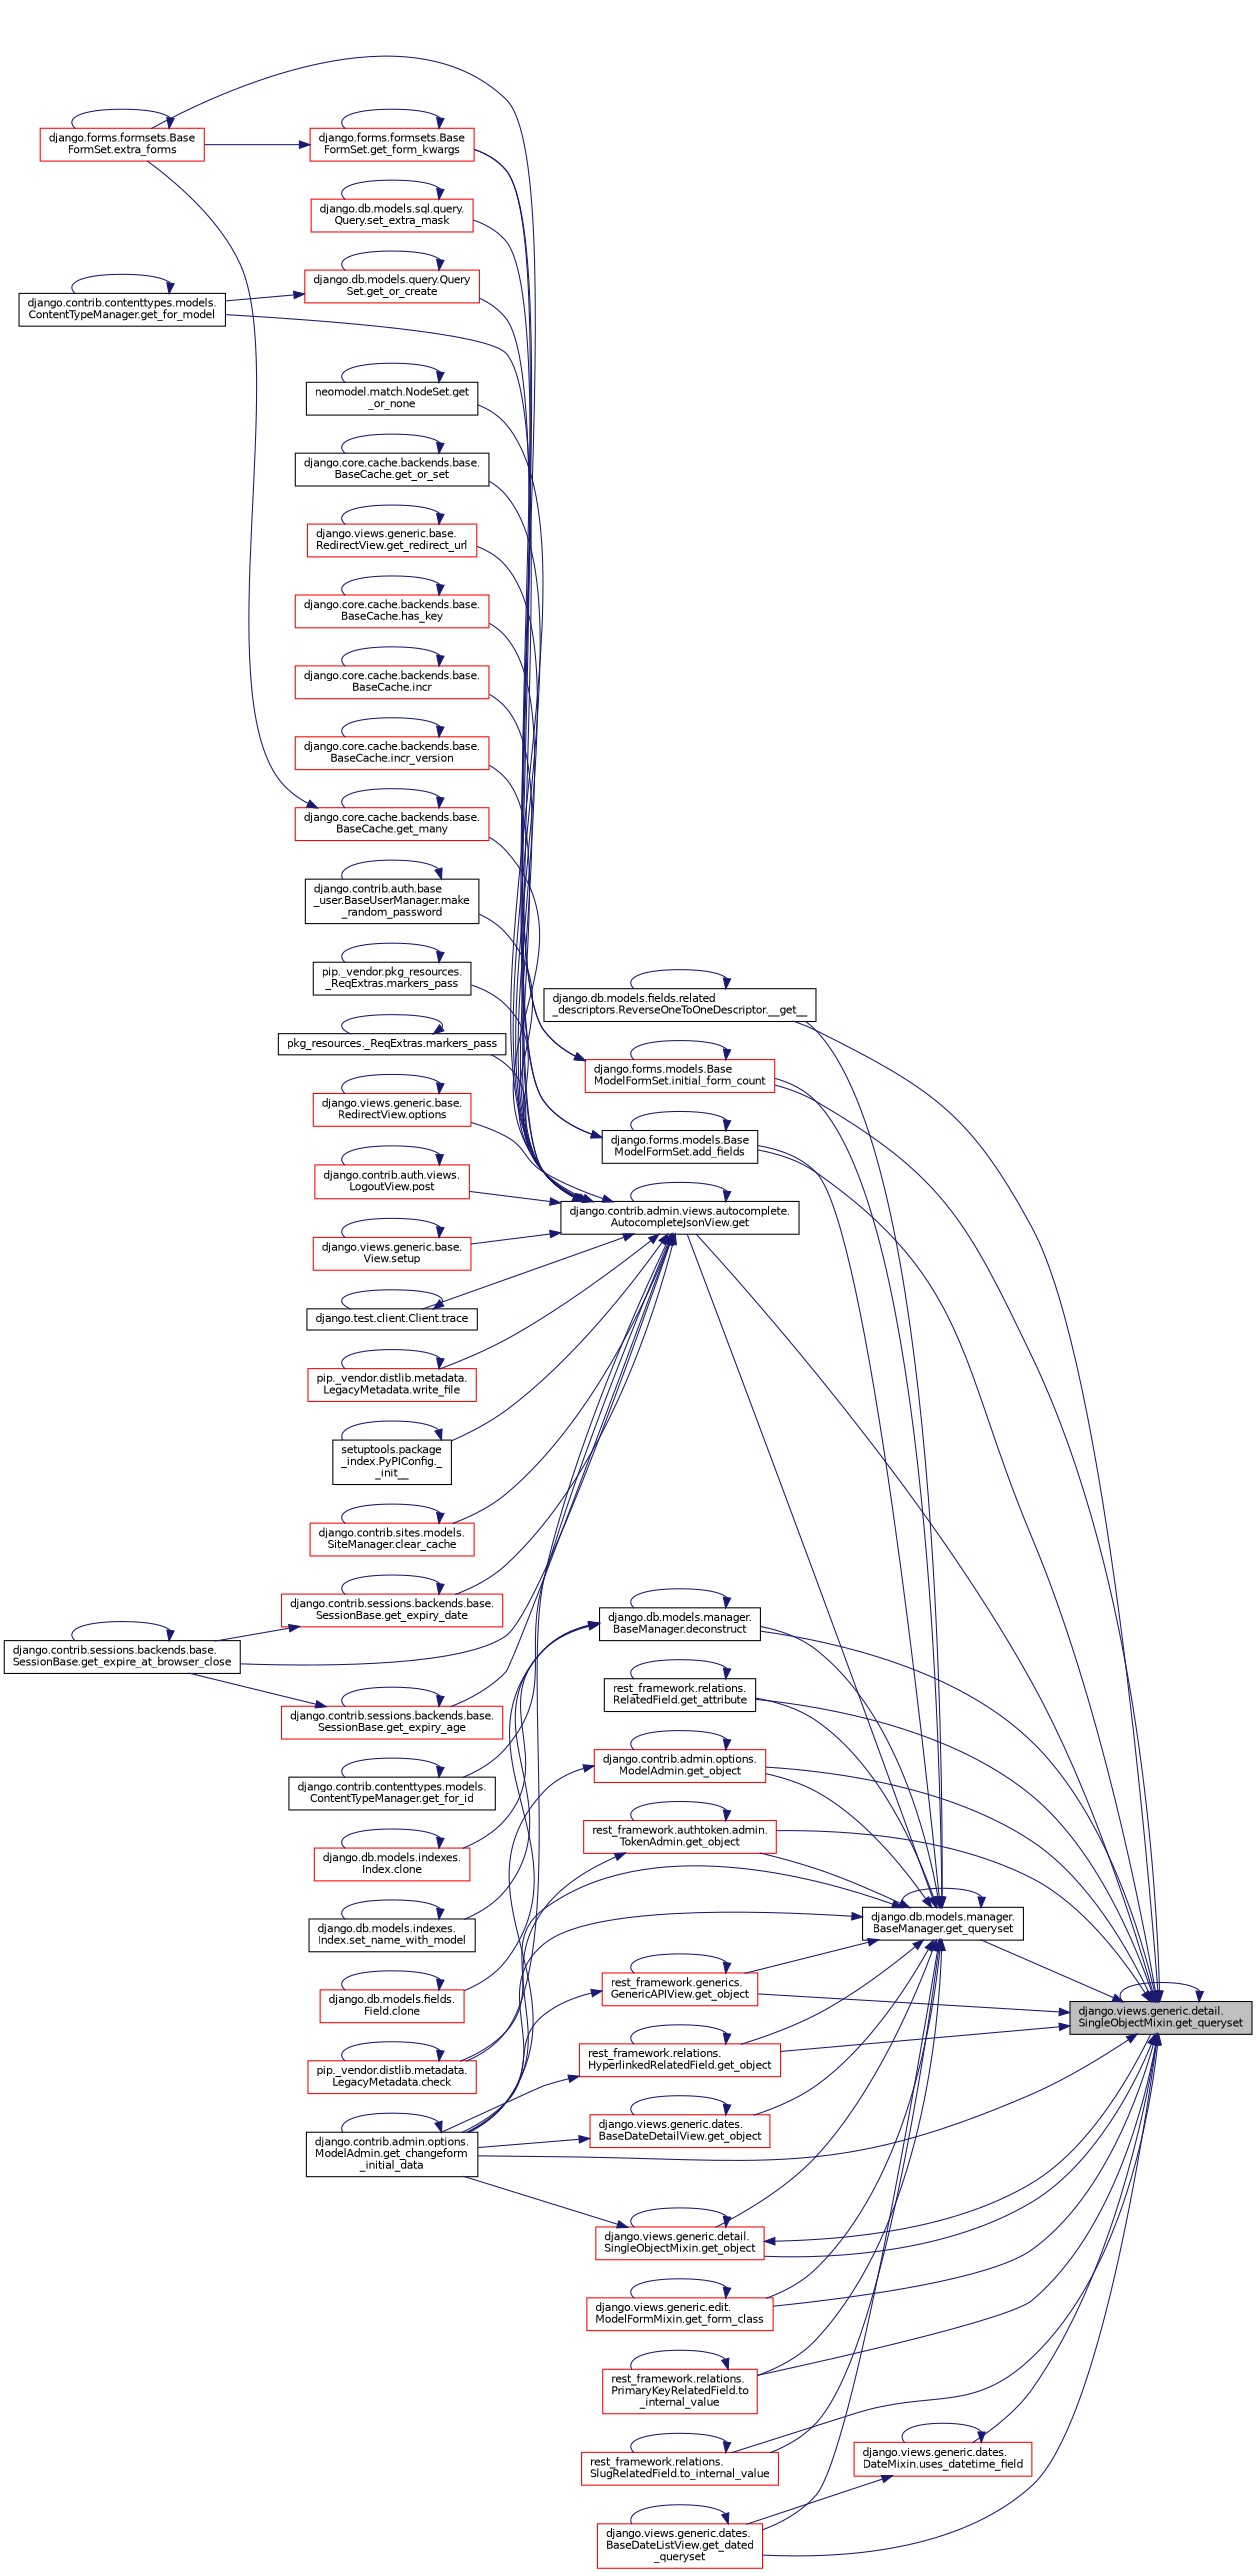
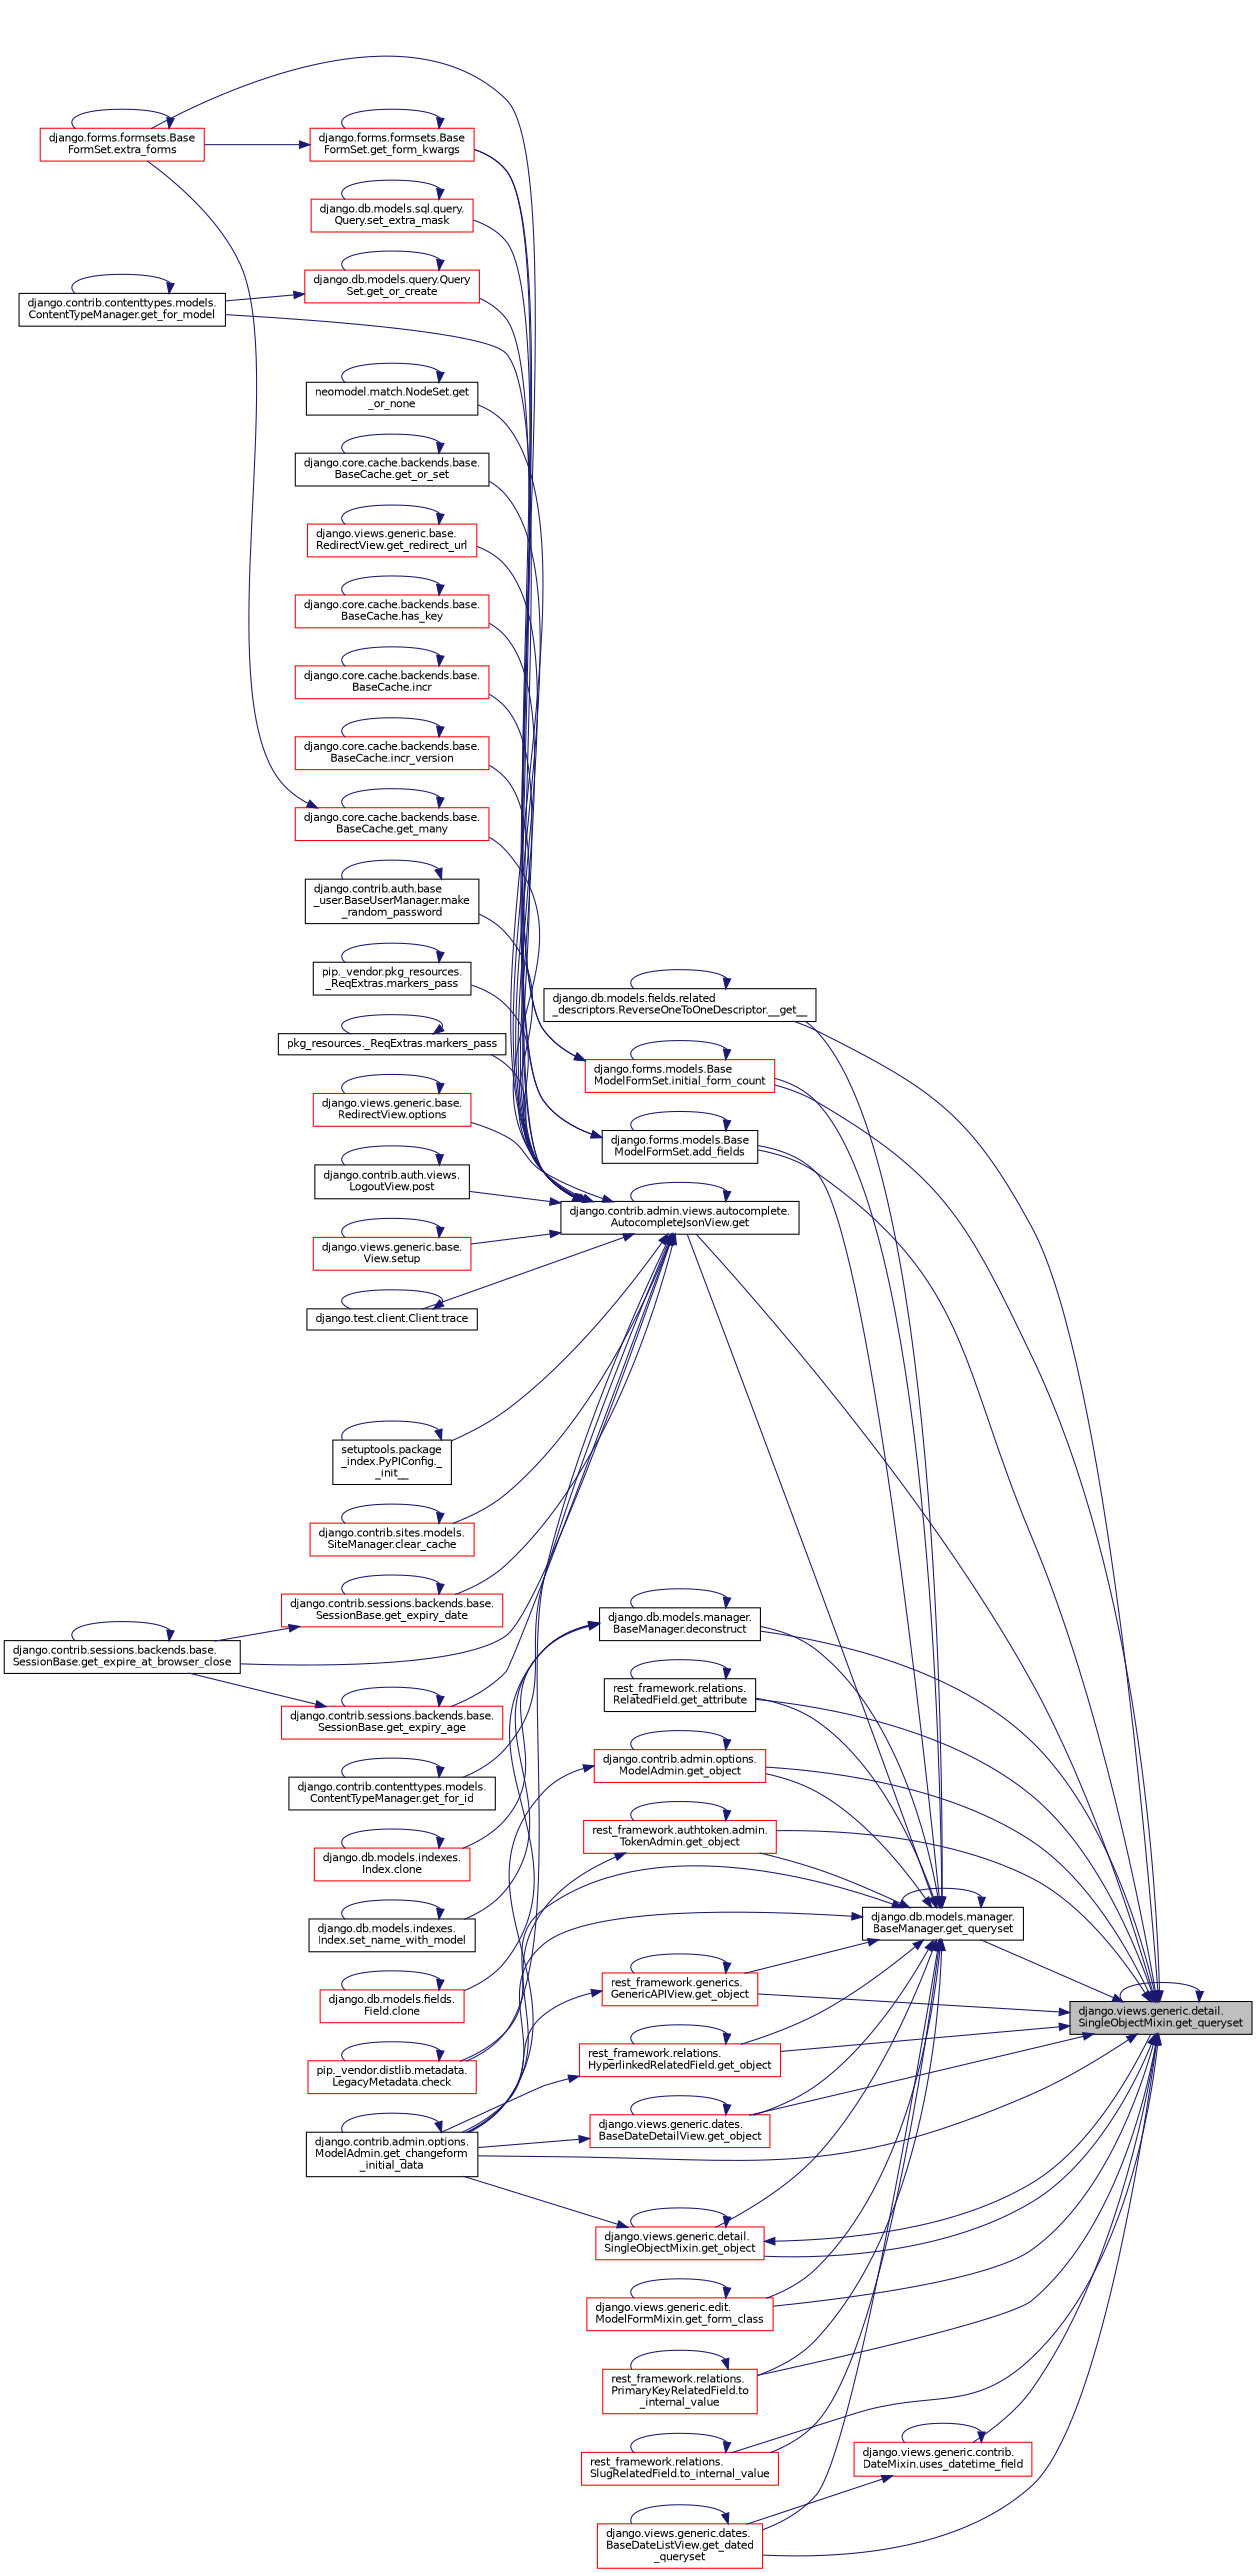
(392, 1182) -> (392, 1182)
(392, 1385) -> none
none -> (908, 2078)
(943, 2459) -> (943, 2459)
